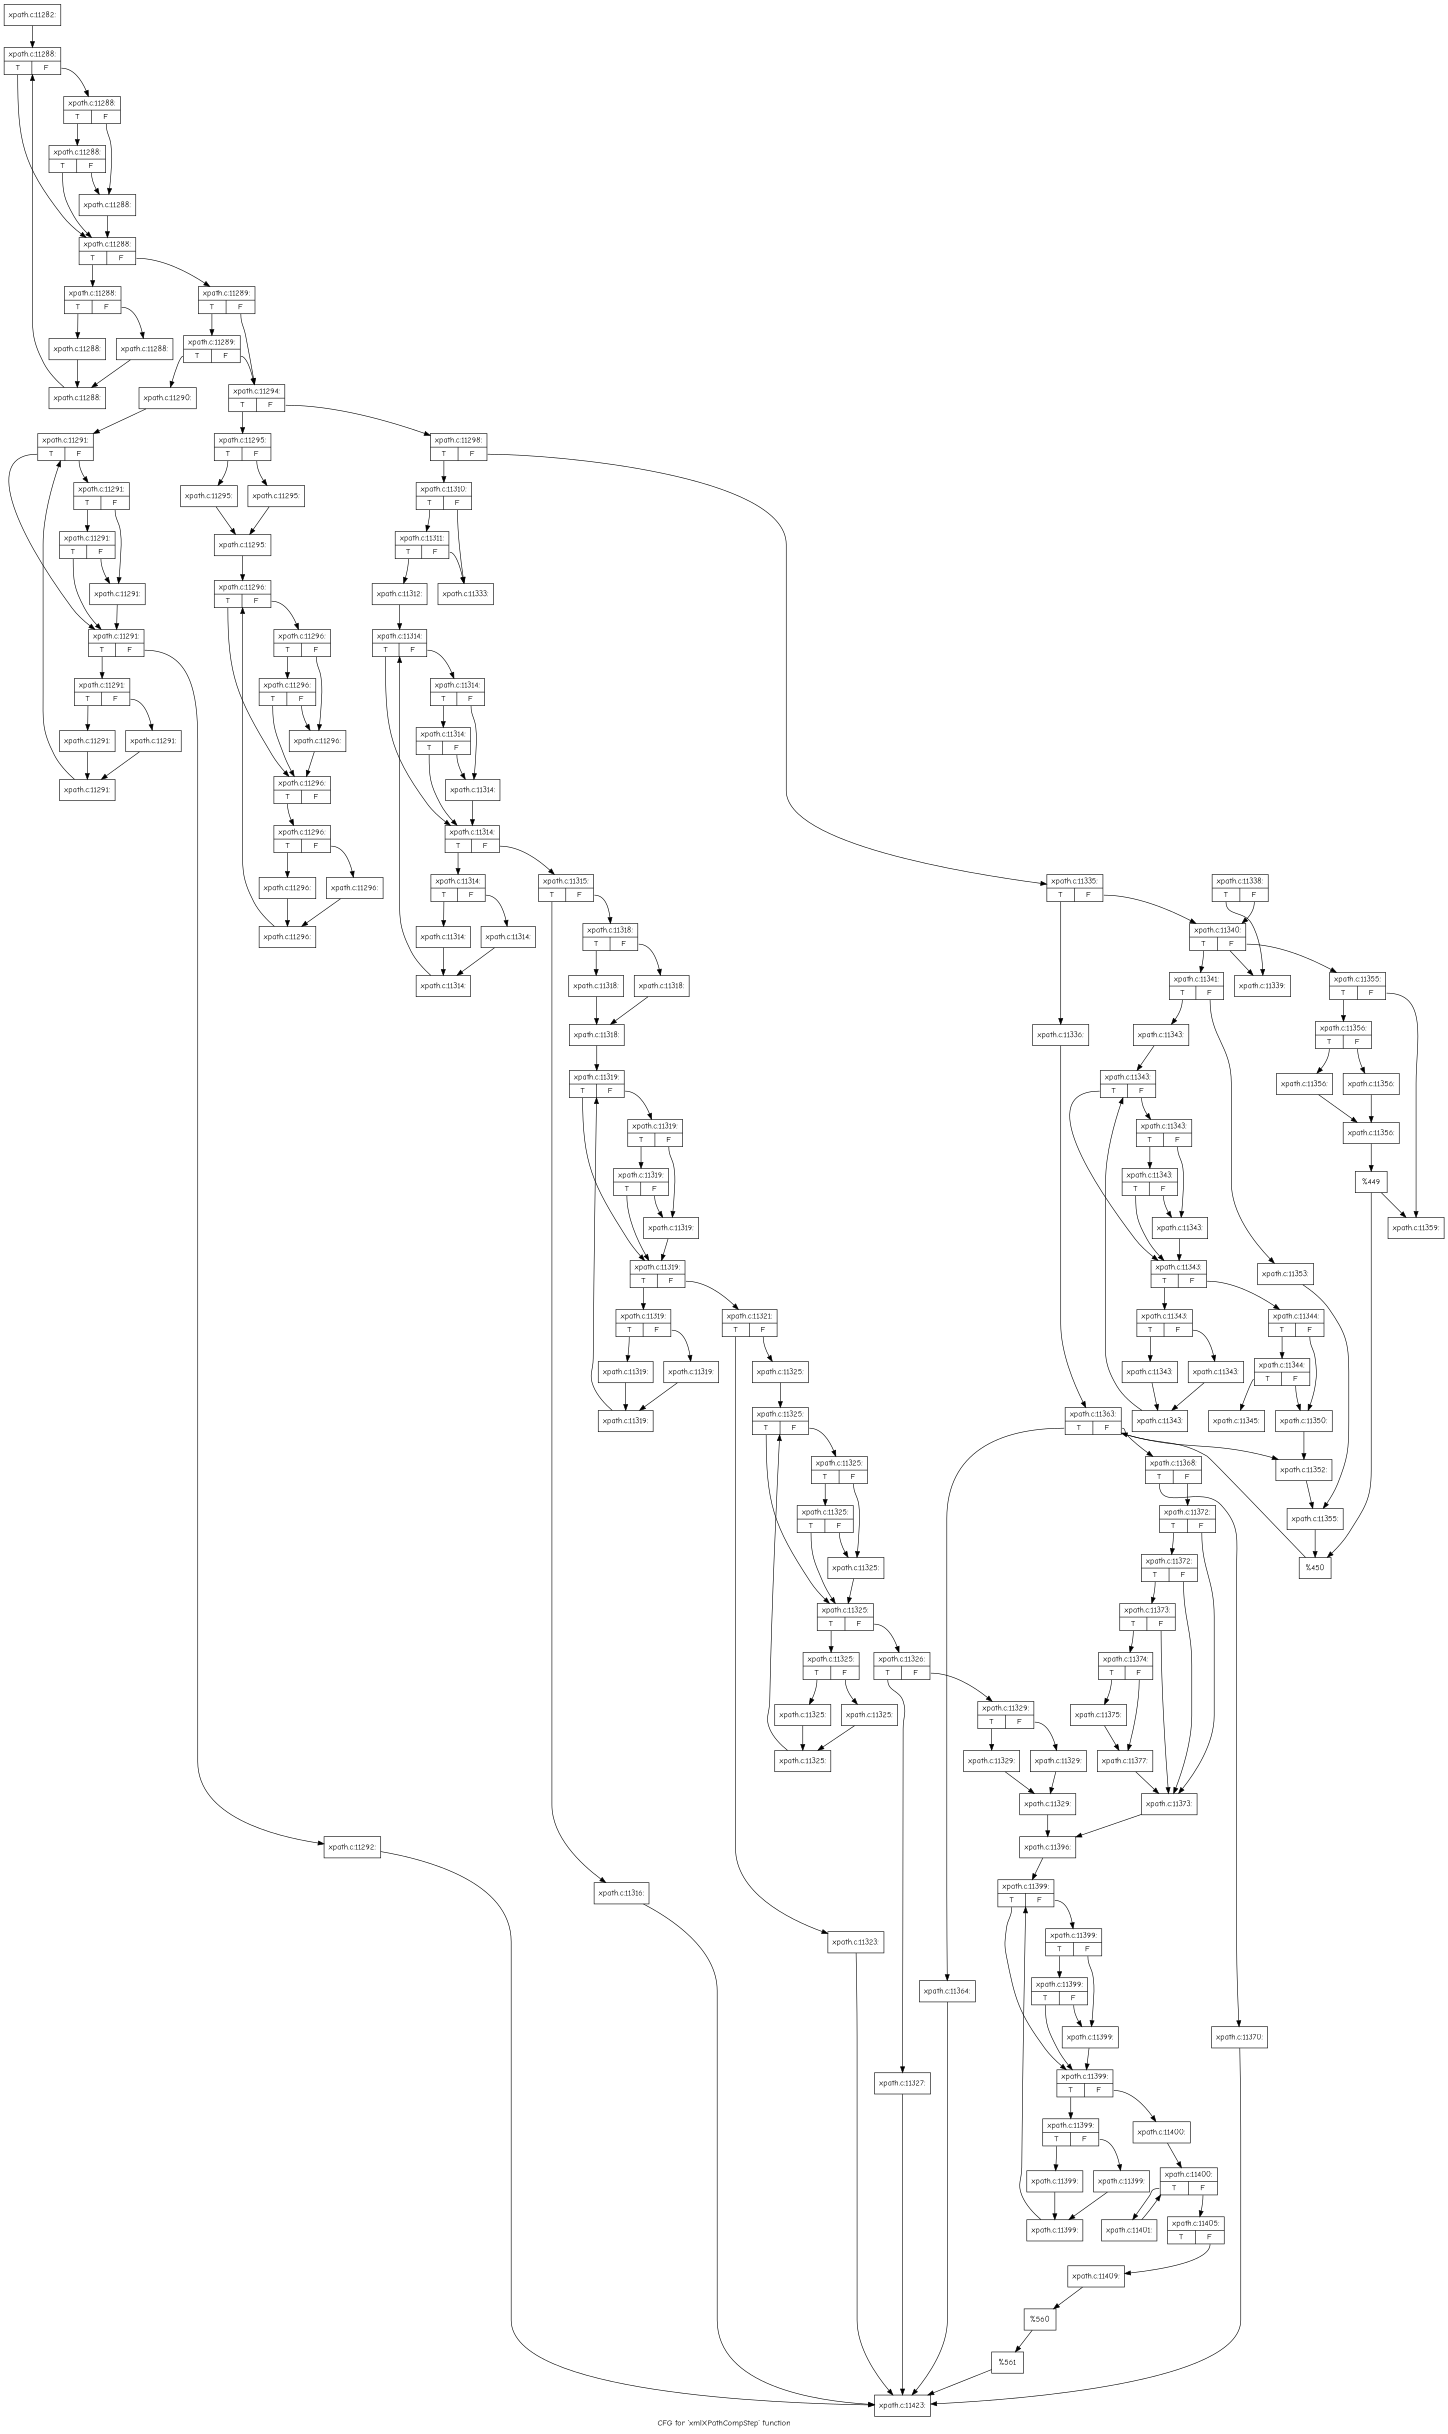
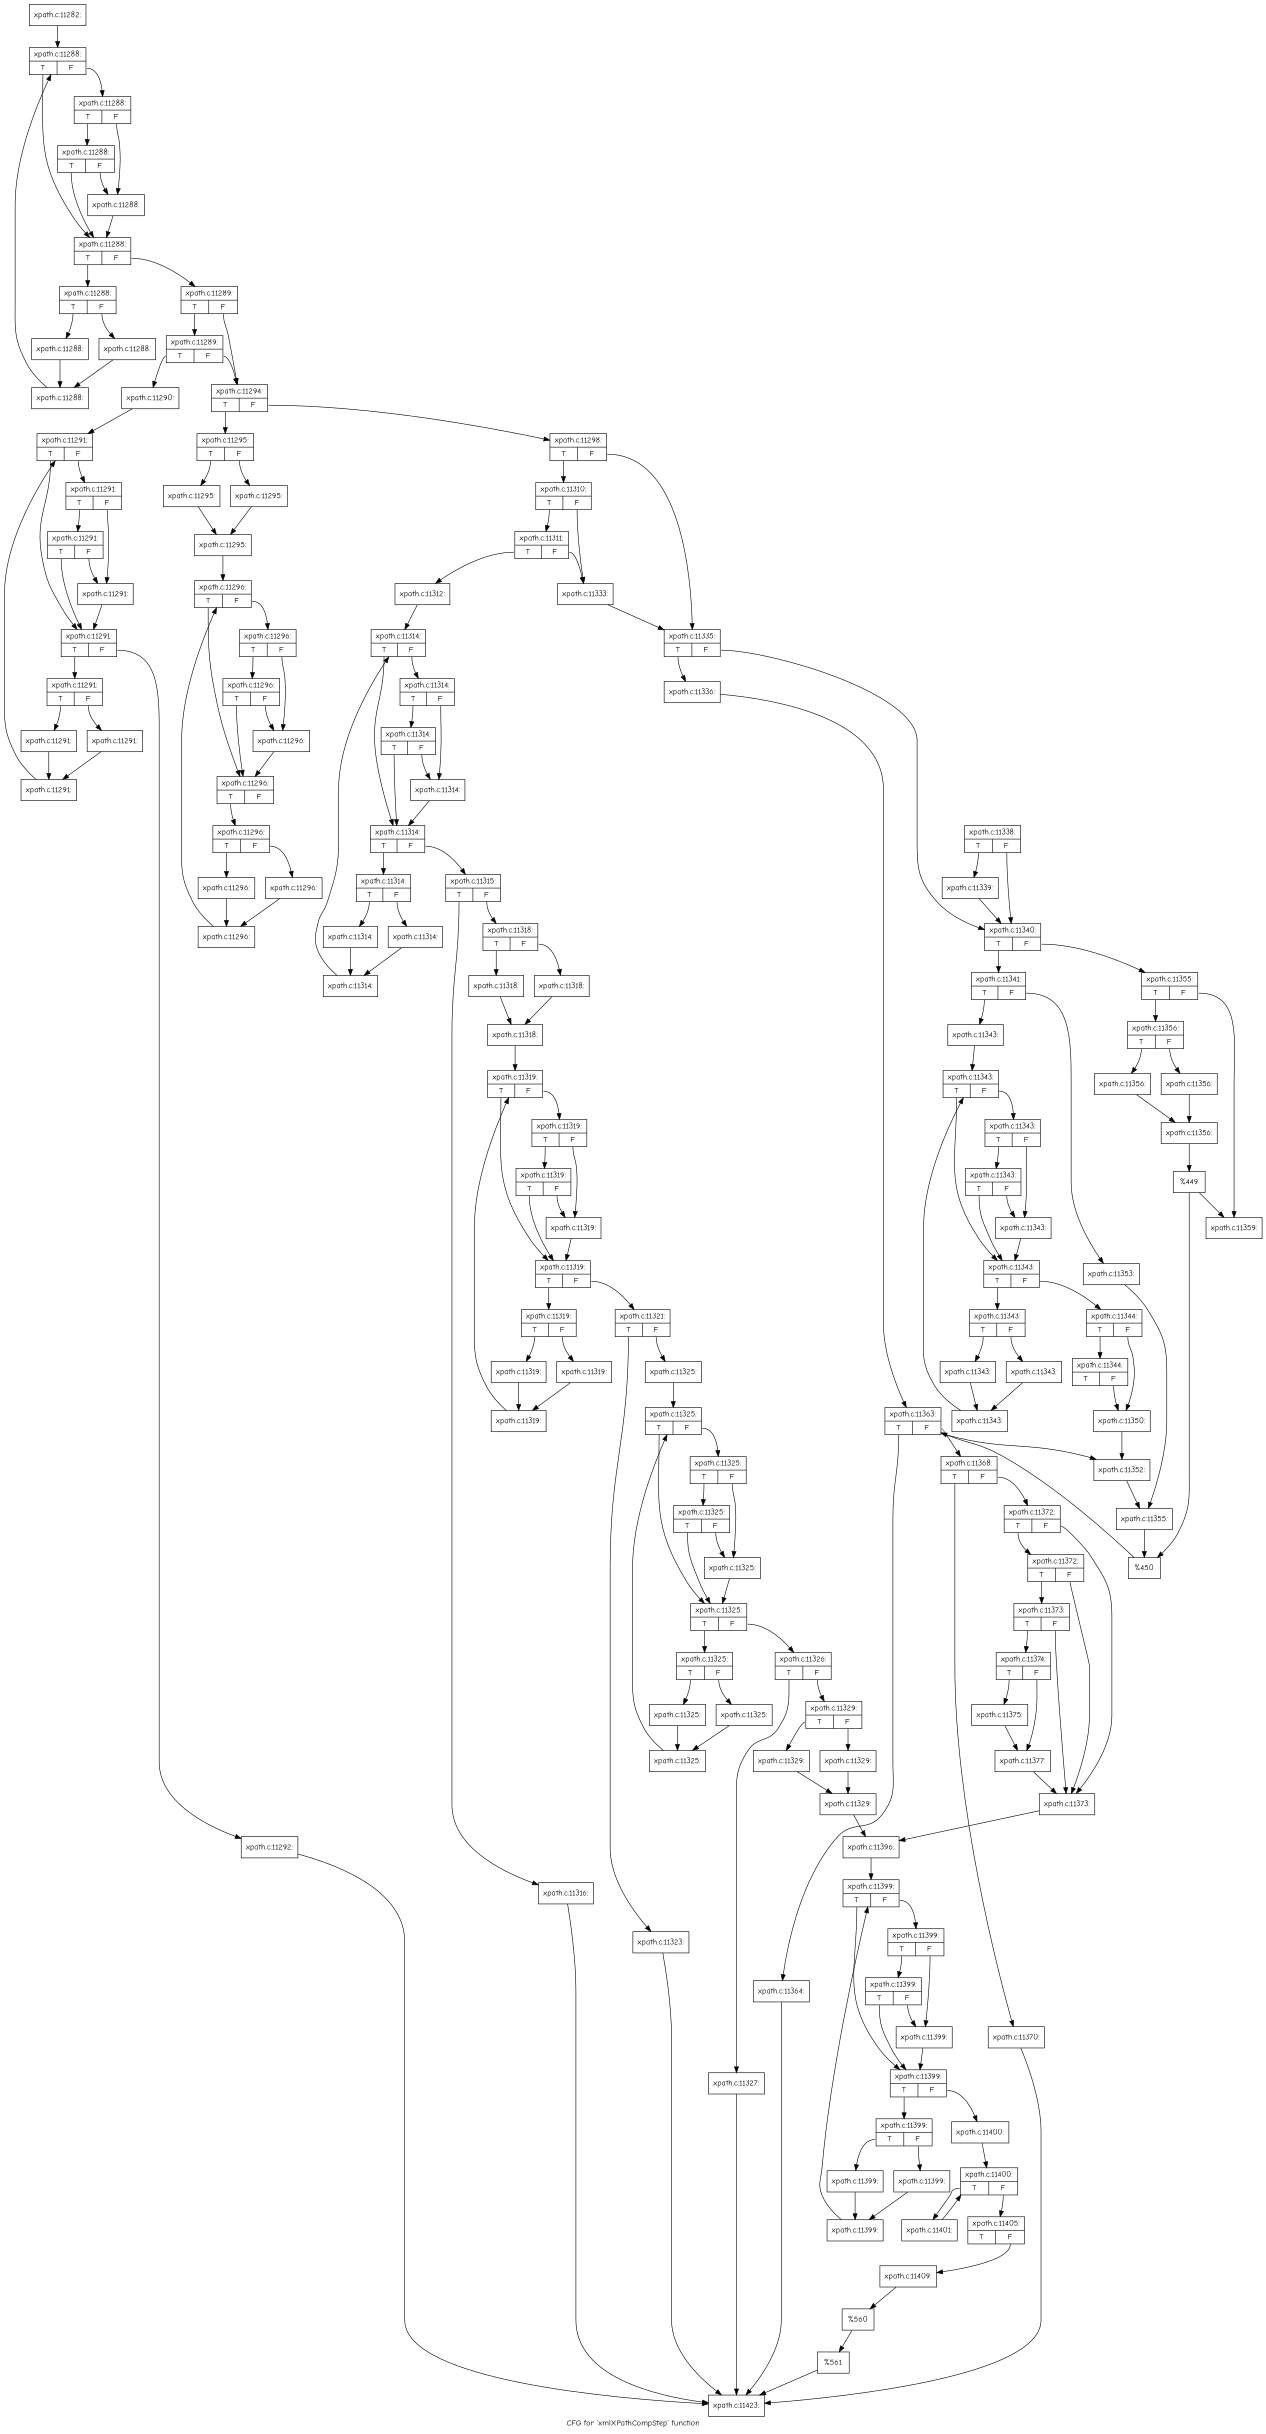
none -> (633, 616)
(1239, 961) -> (988, 909)
(1237, 1421) -> none
